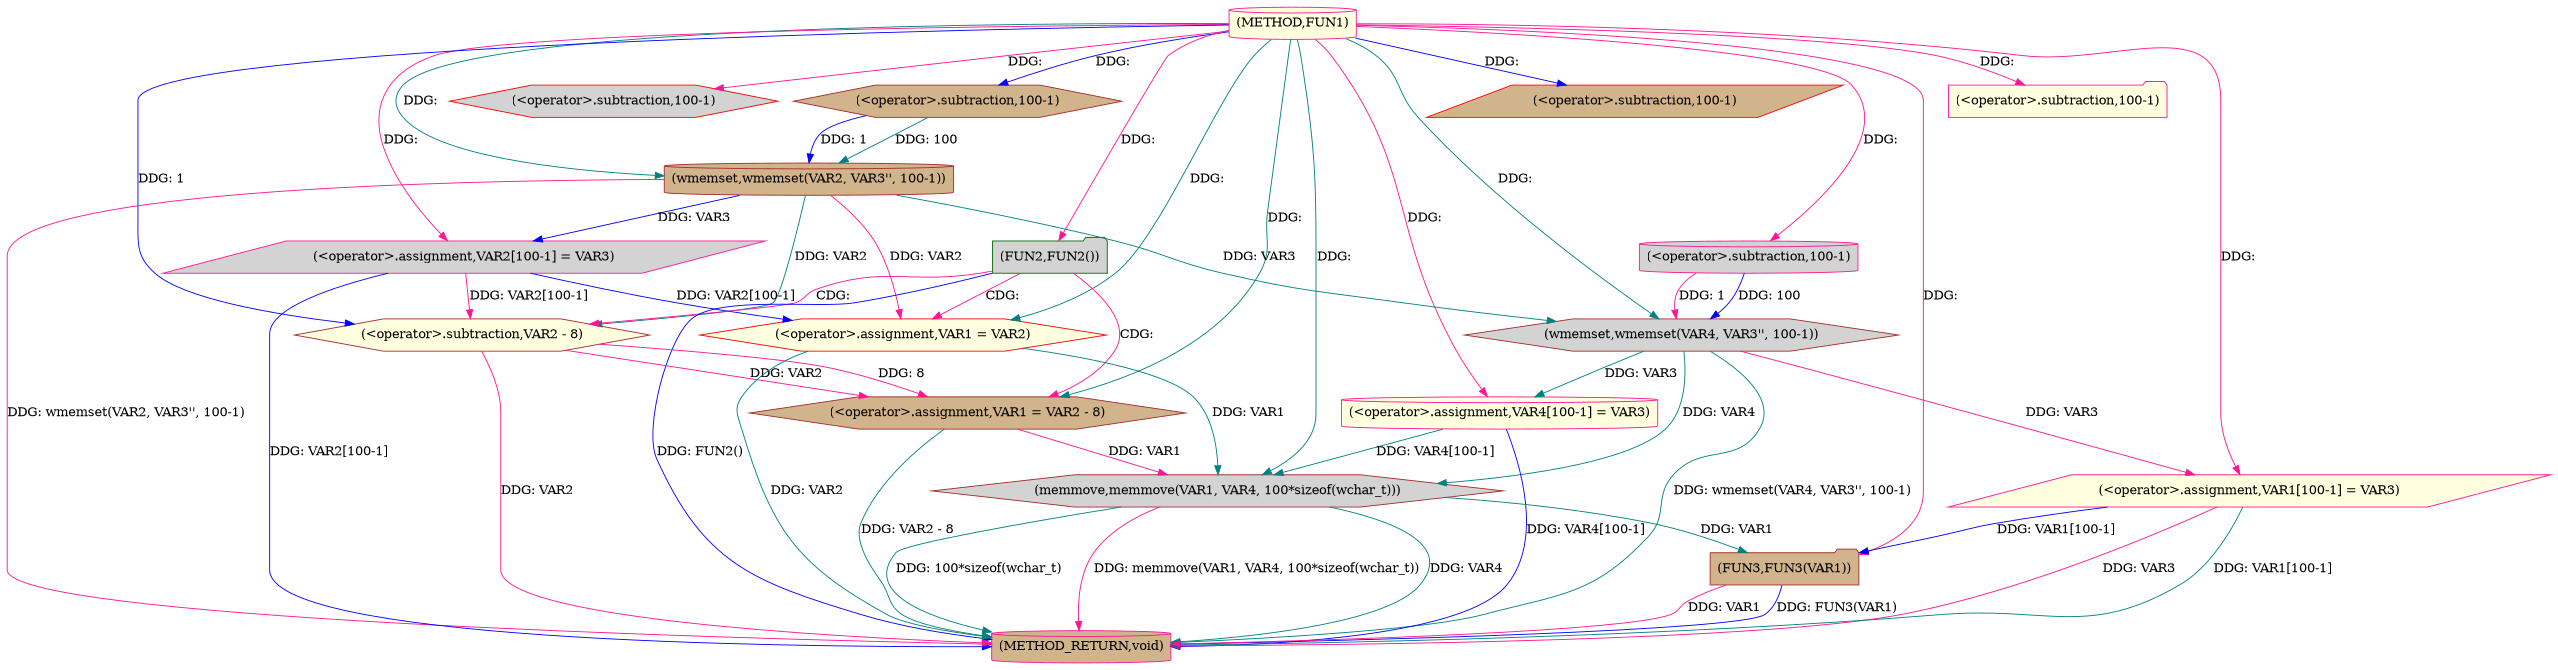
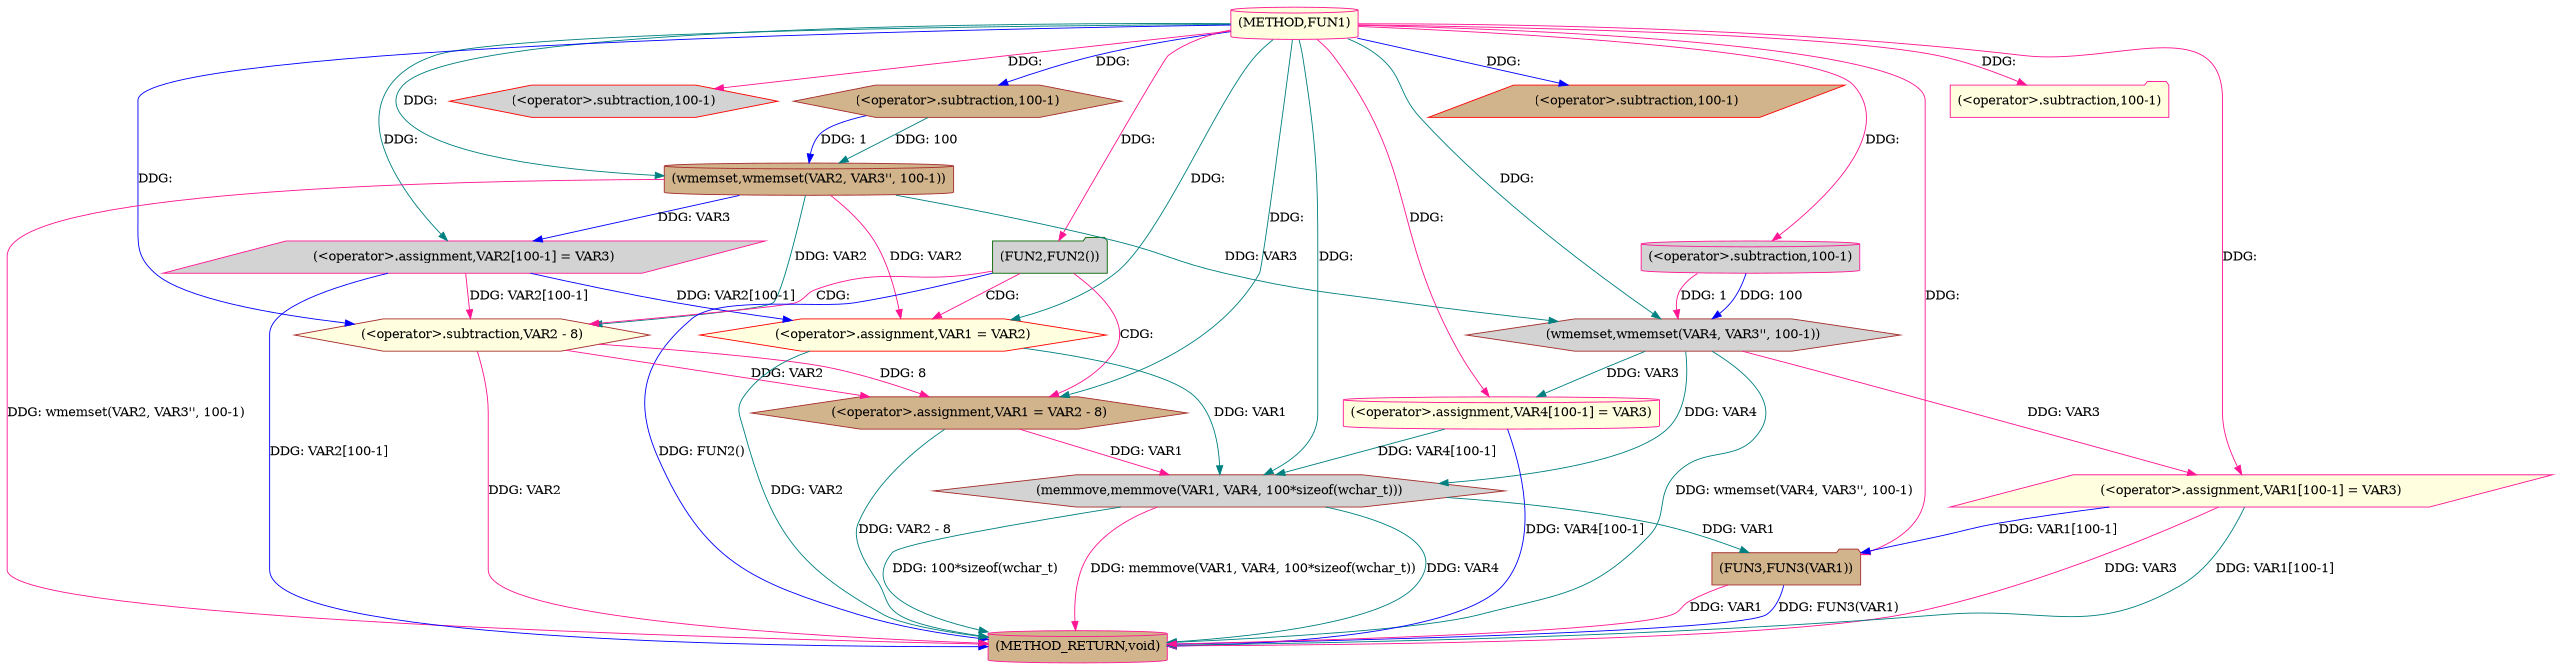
(719, 33) -> (720, 33)
(161, 179) -> (157, 179)
